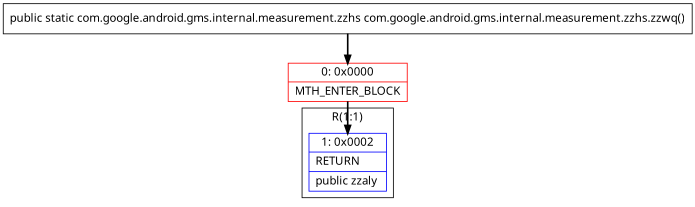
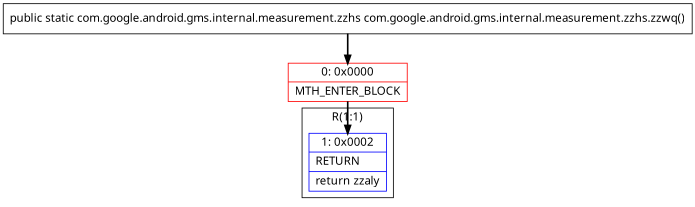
(346, 181) -> (348, 181)
